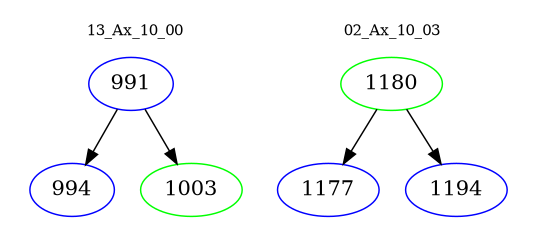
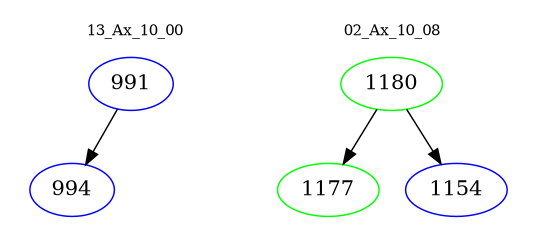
(392, 32) -> (392, 32)
(191, 190) -> none
(328, 190) -> (328, 190)
(456, 190) -> (456, 190)
